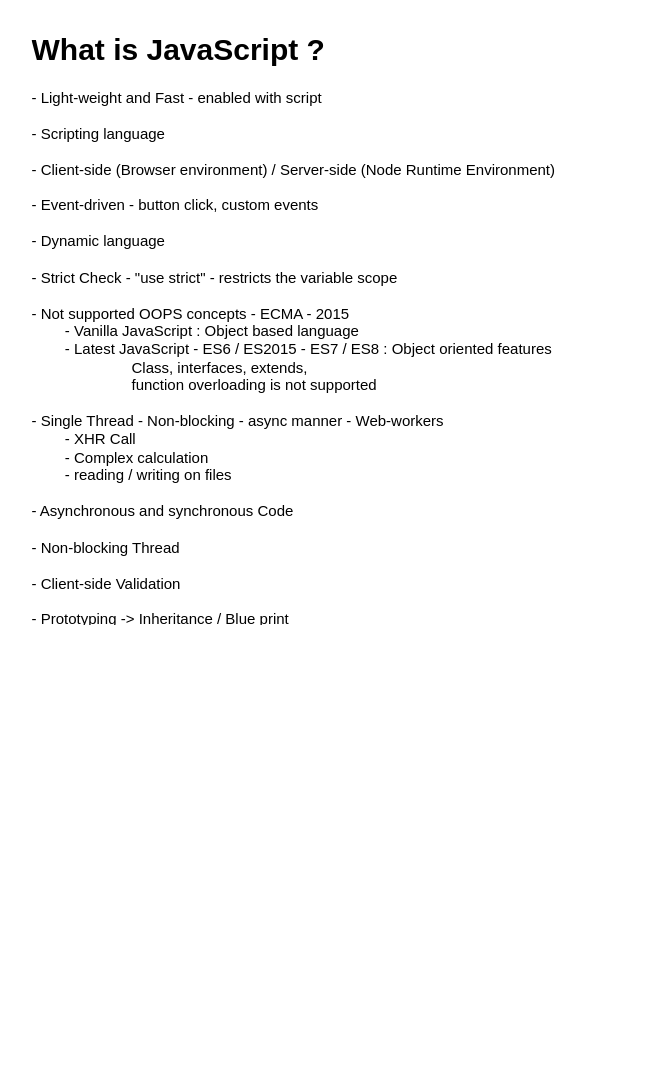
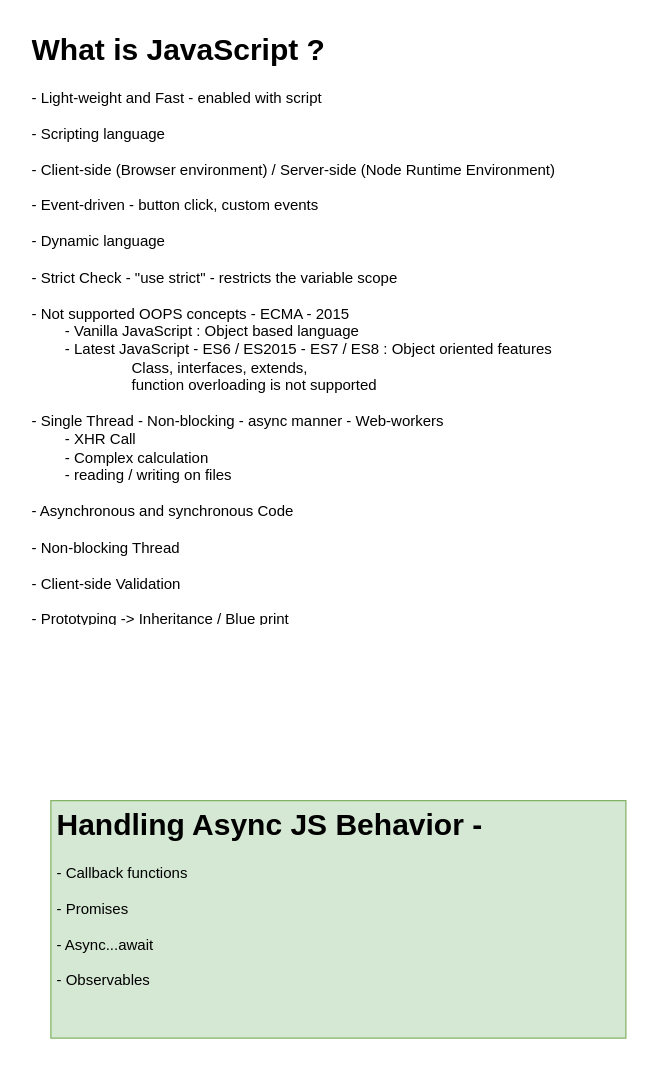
none -> (338, 919)
